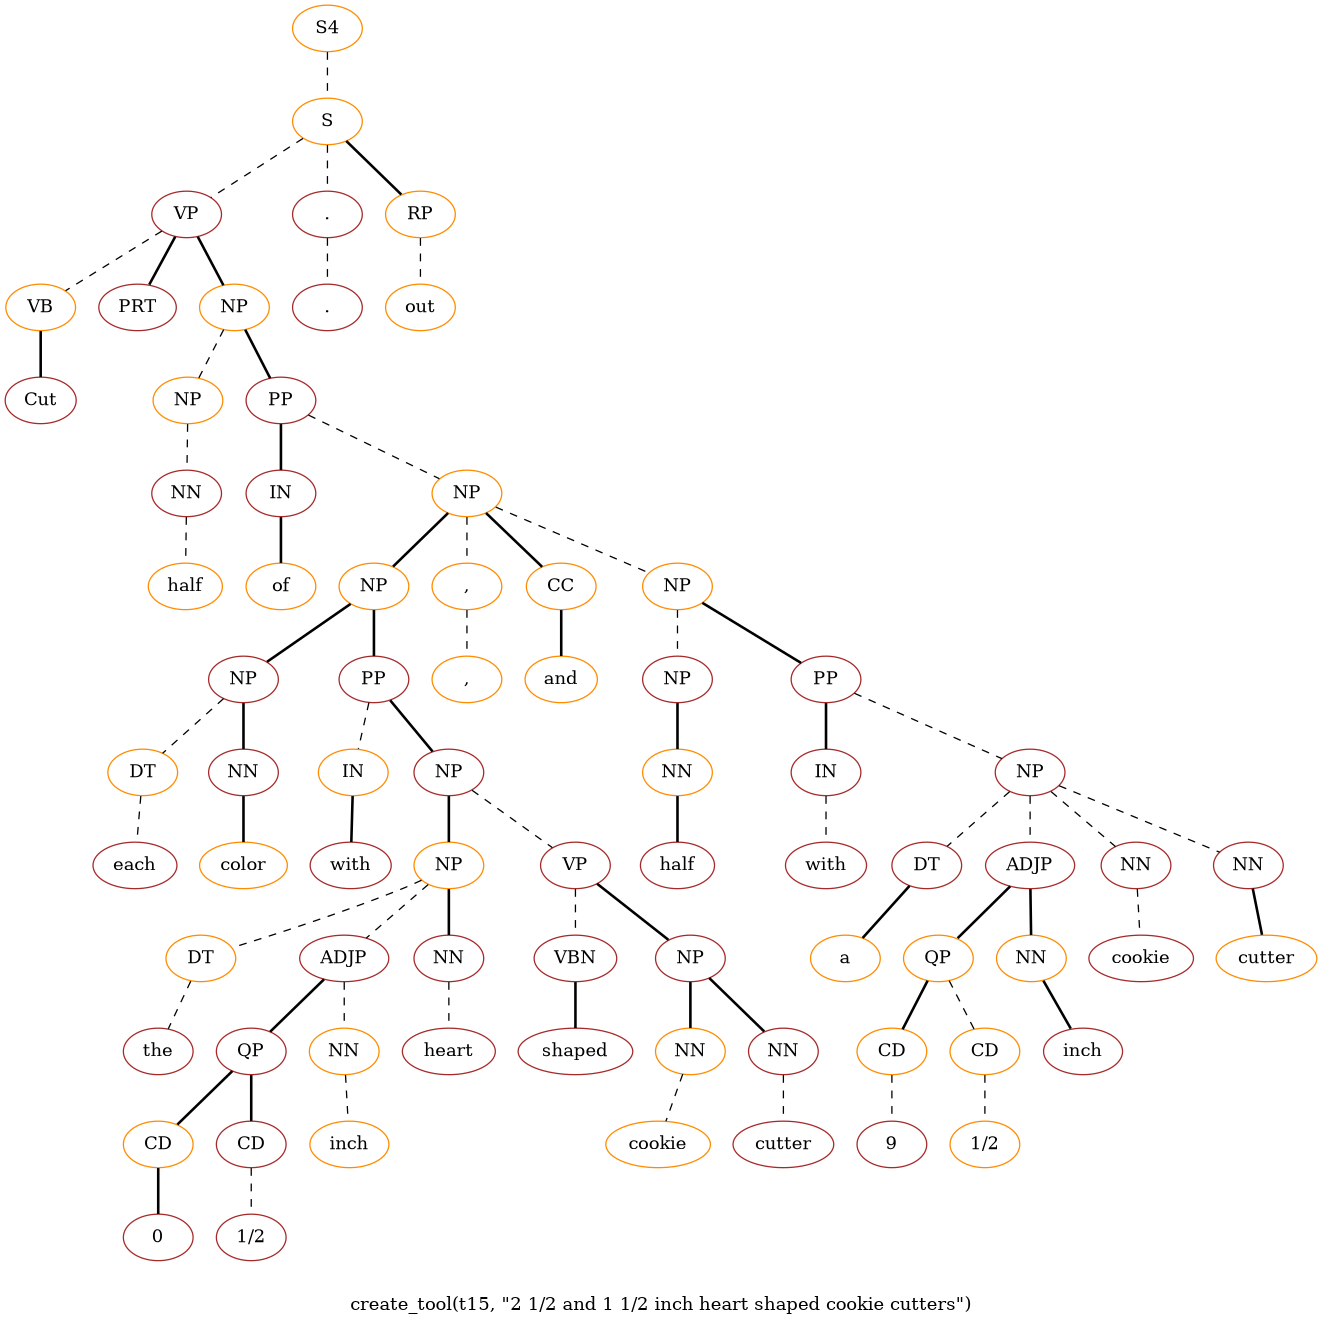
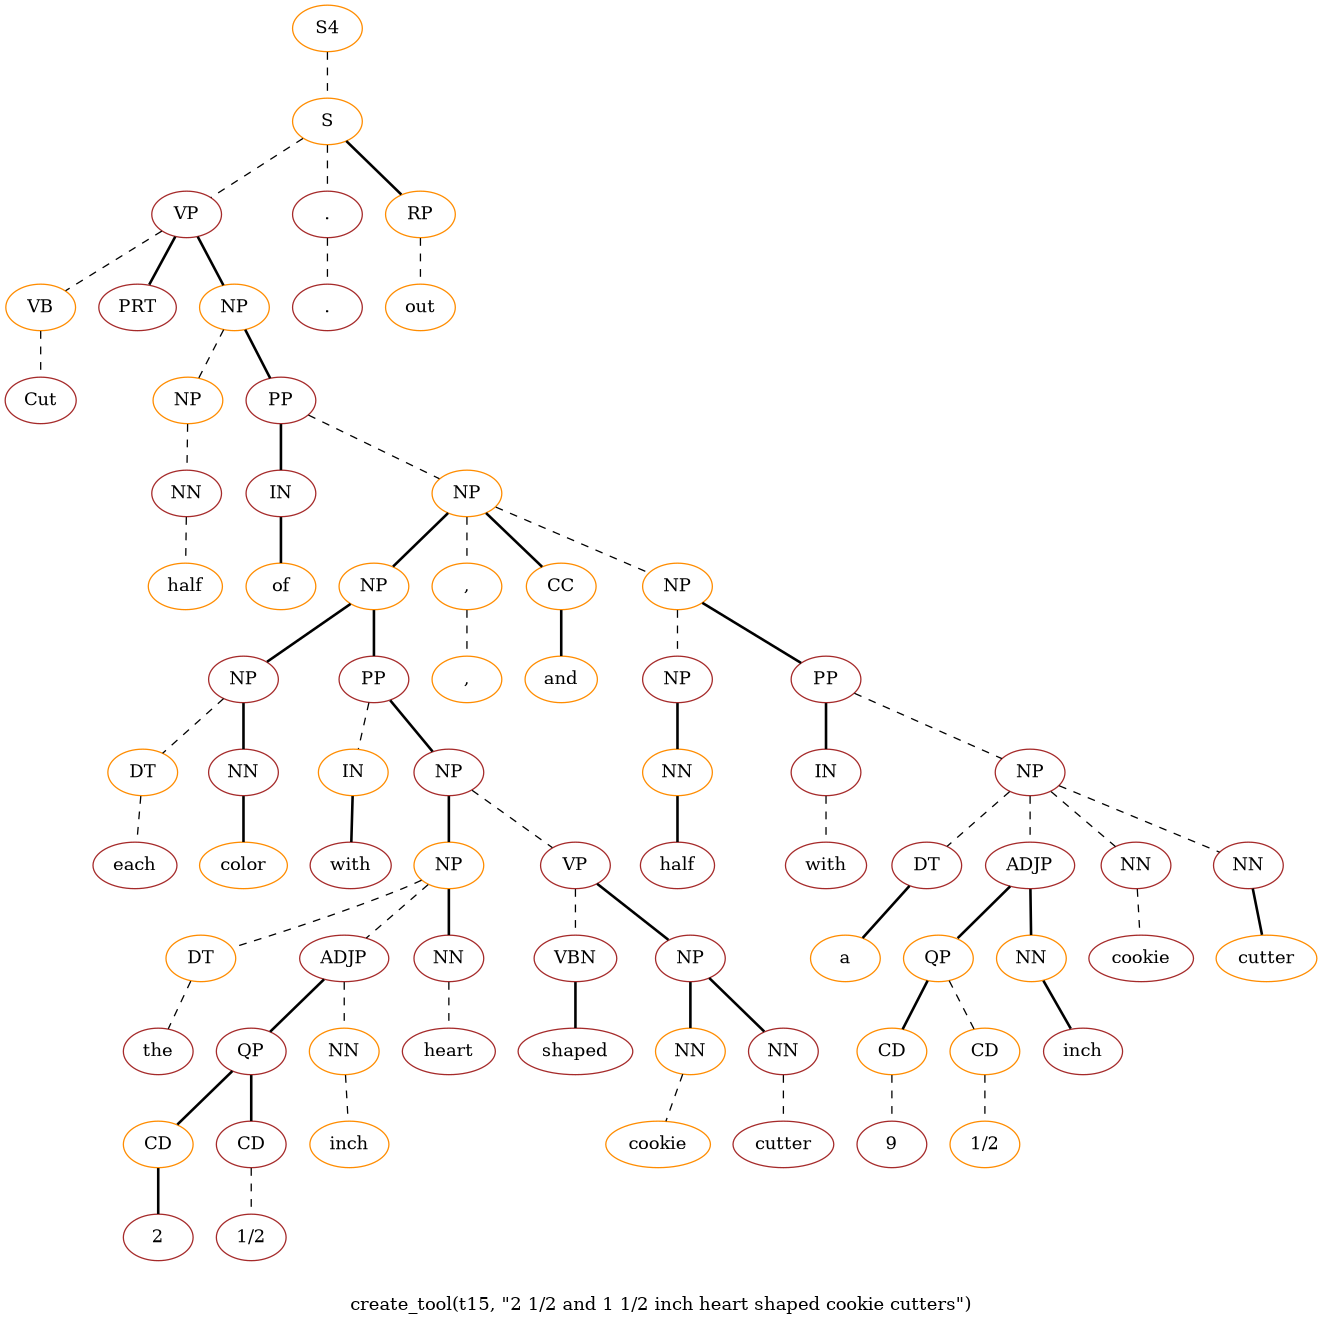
(41, 354) -> (41, 354)
(158, 1237) -> (158, 1237)
